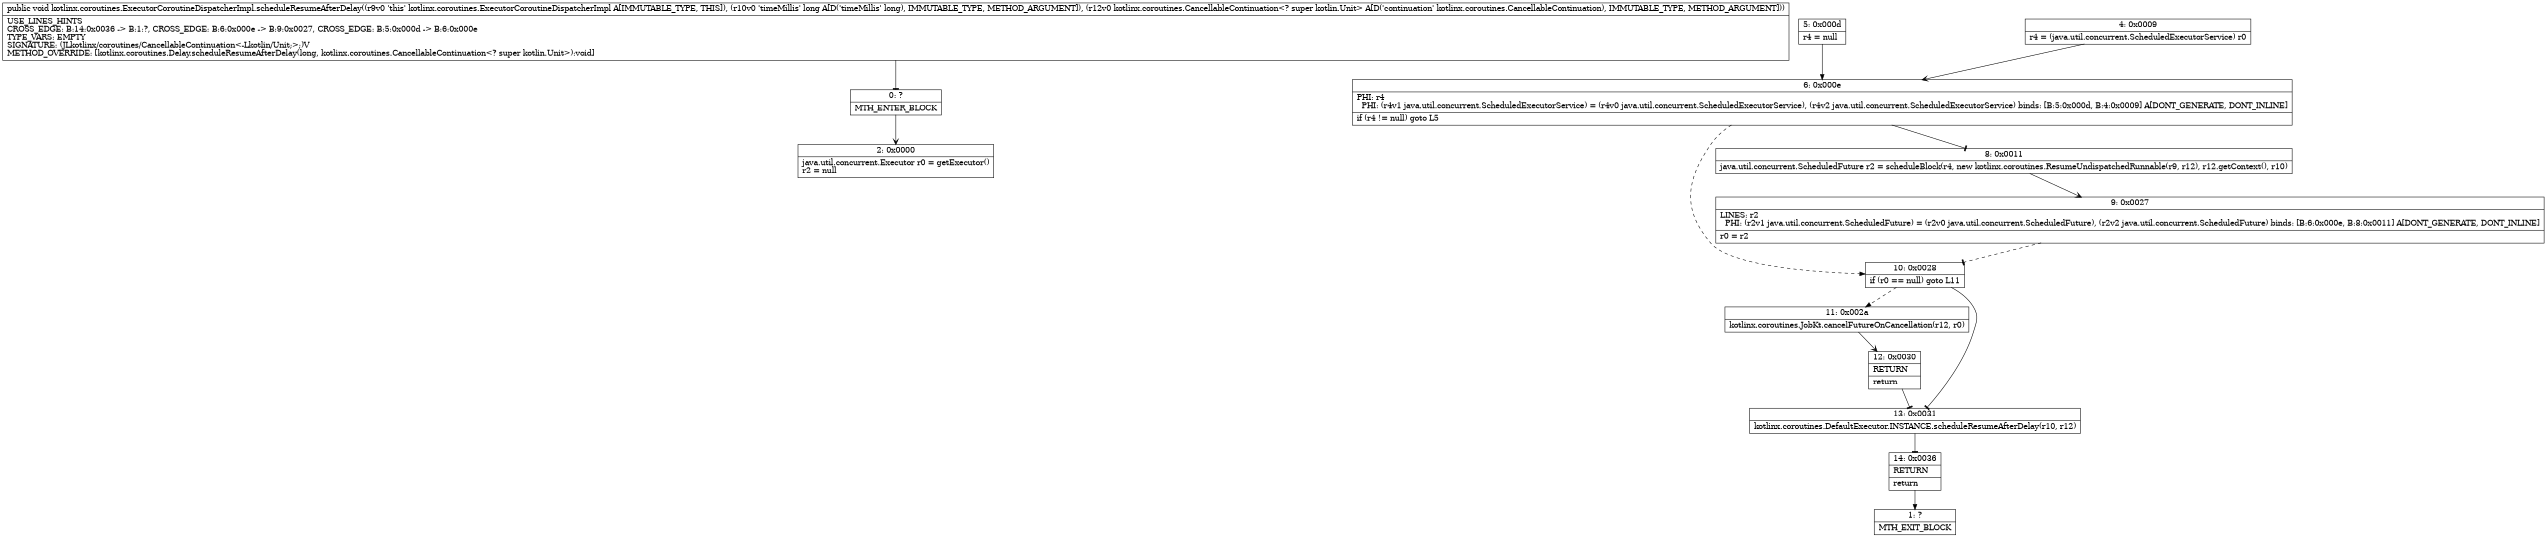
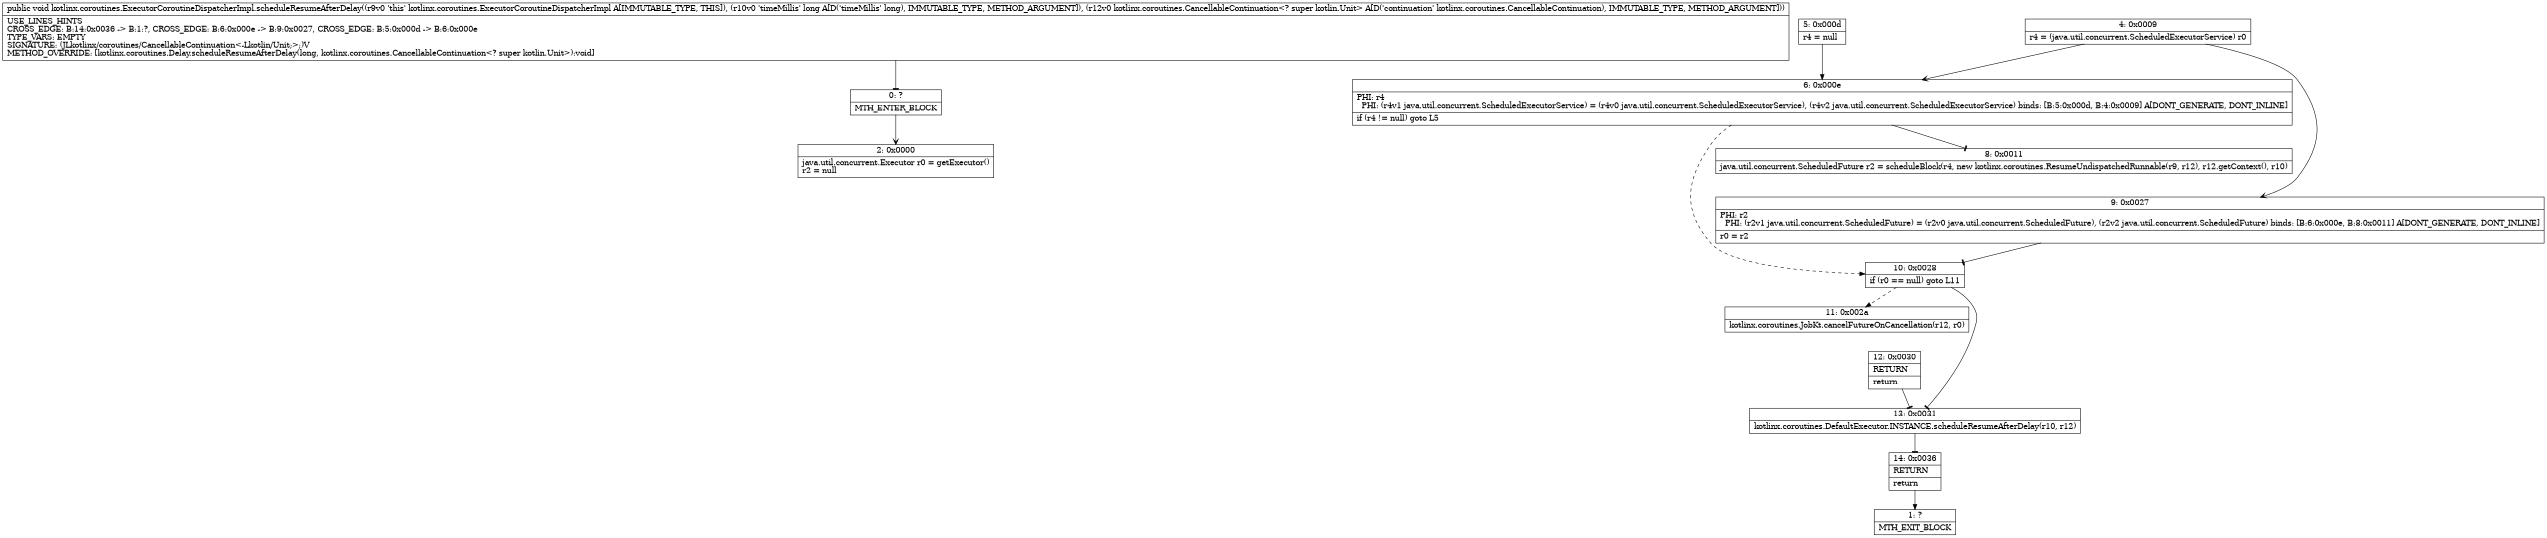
(2053, 184) -> (2309, 99)
(1740, 216) -> (1735, 216)
(2003, 252) -> (2003, 252)
(1866, 340) -> none
